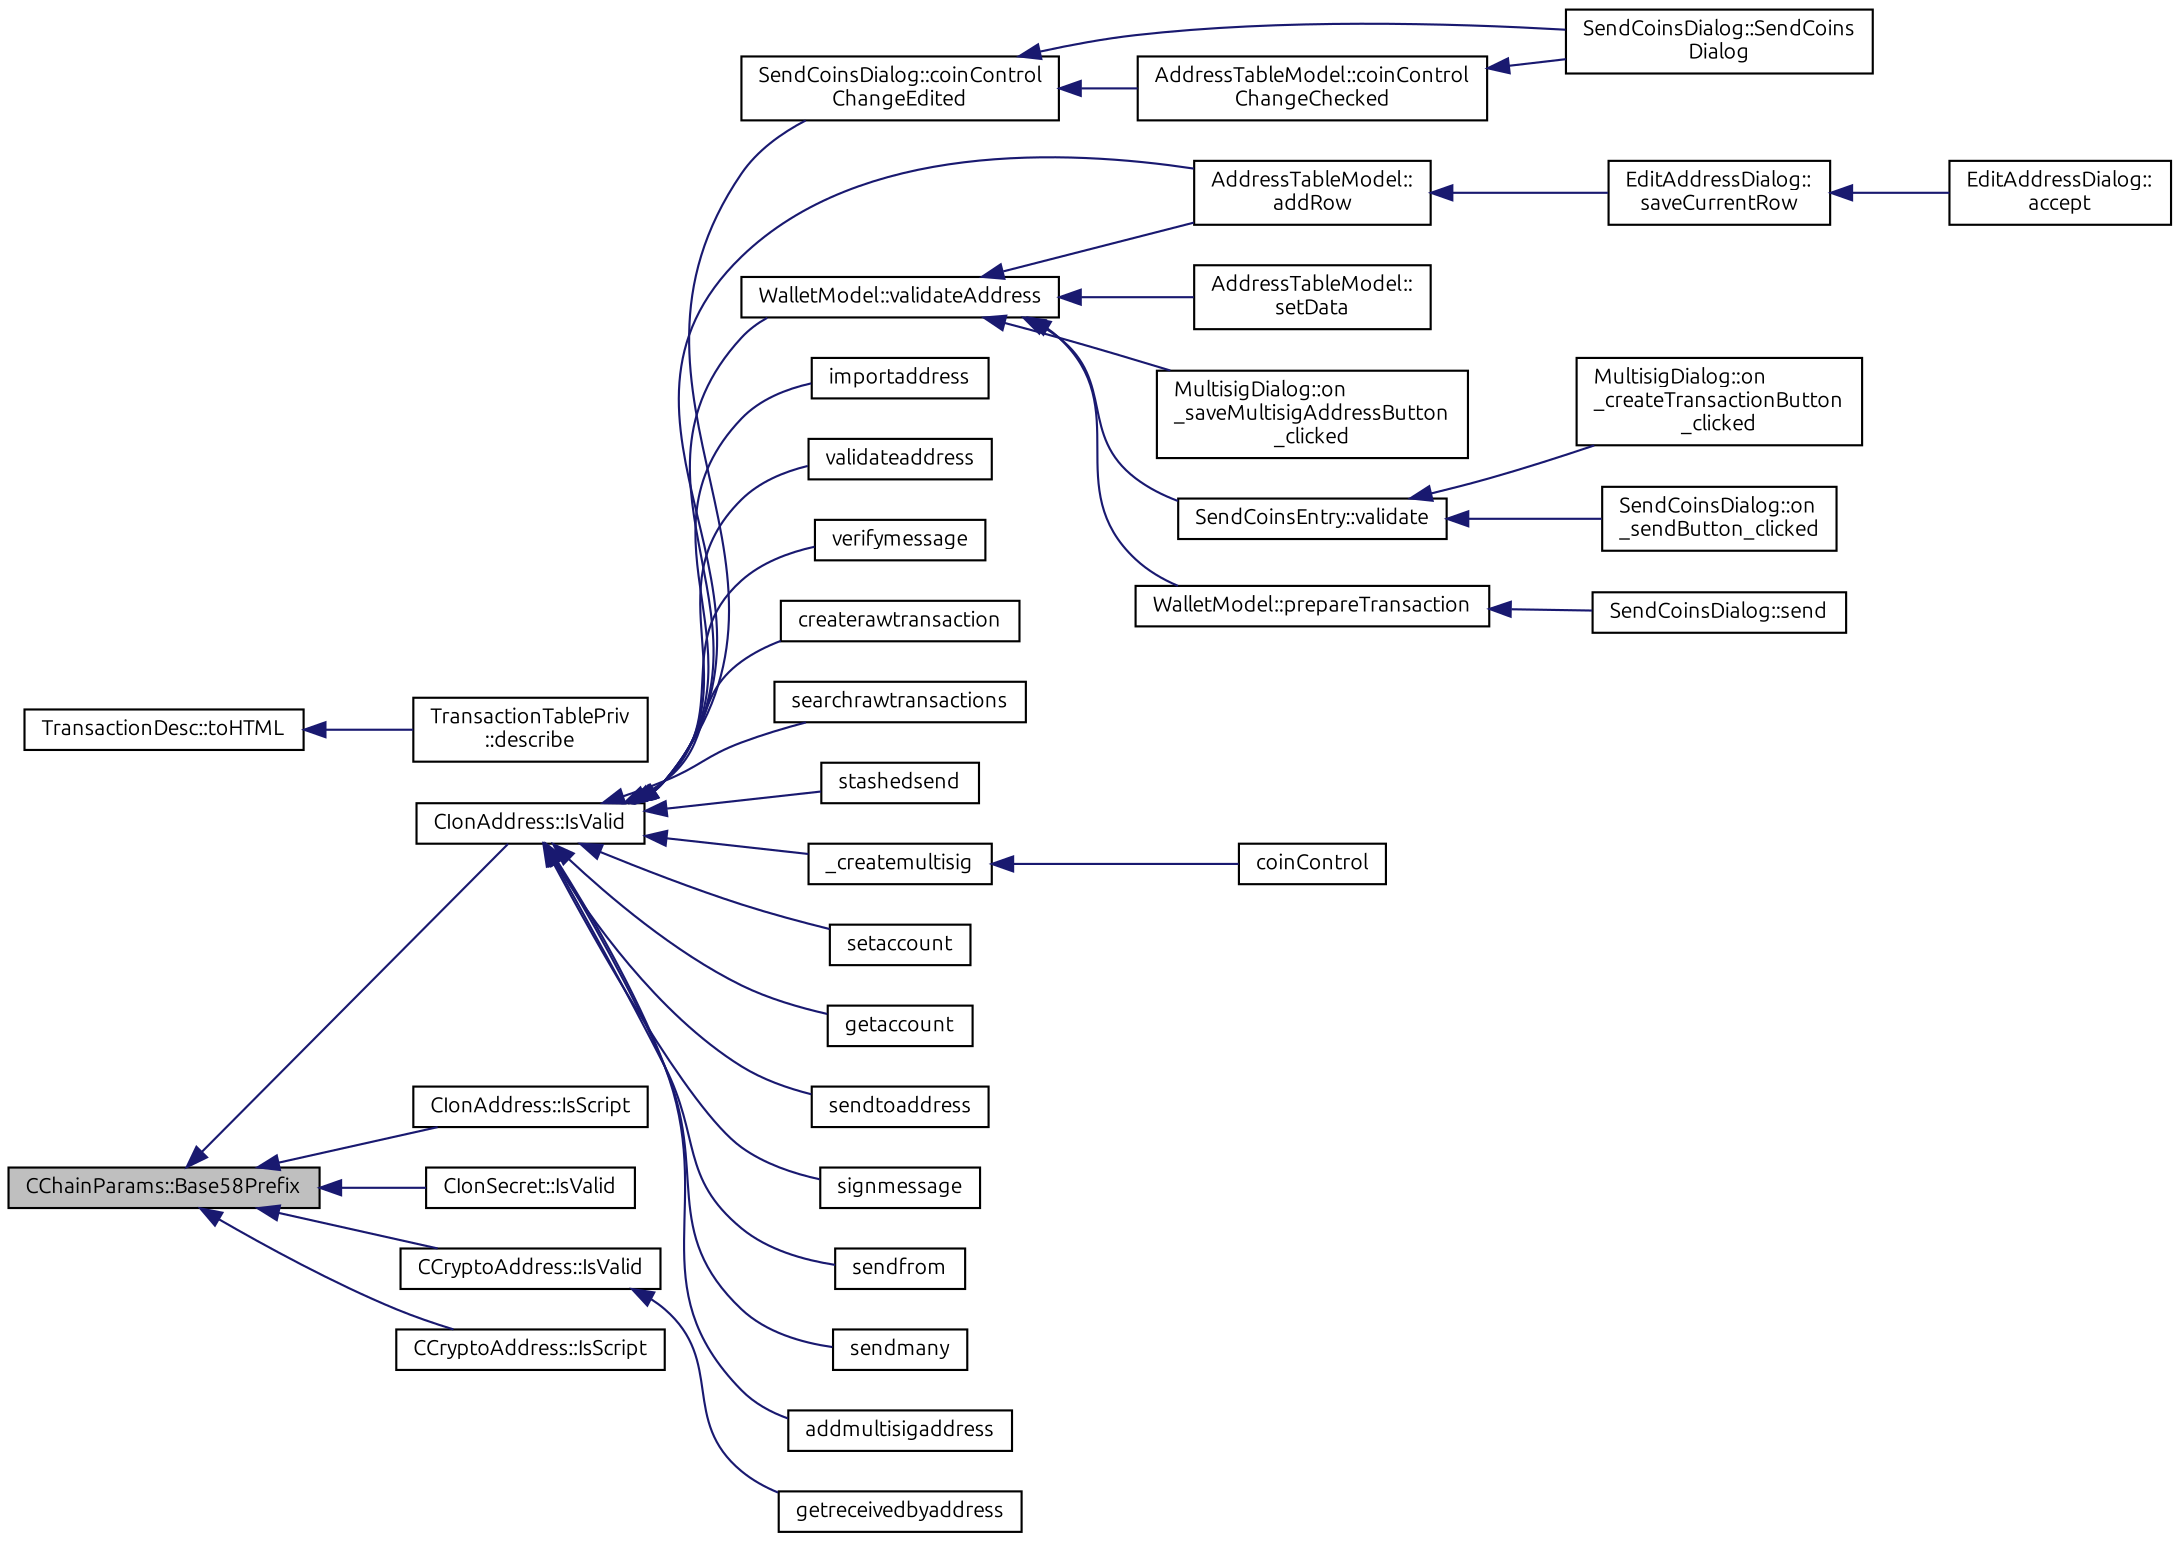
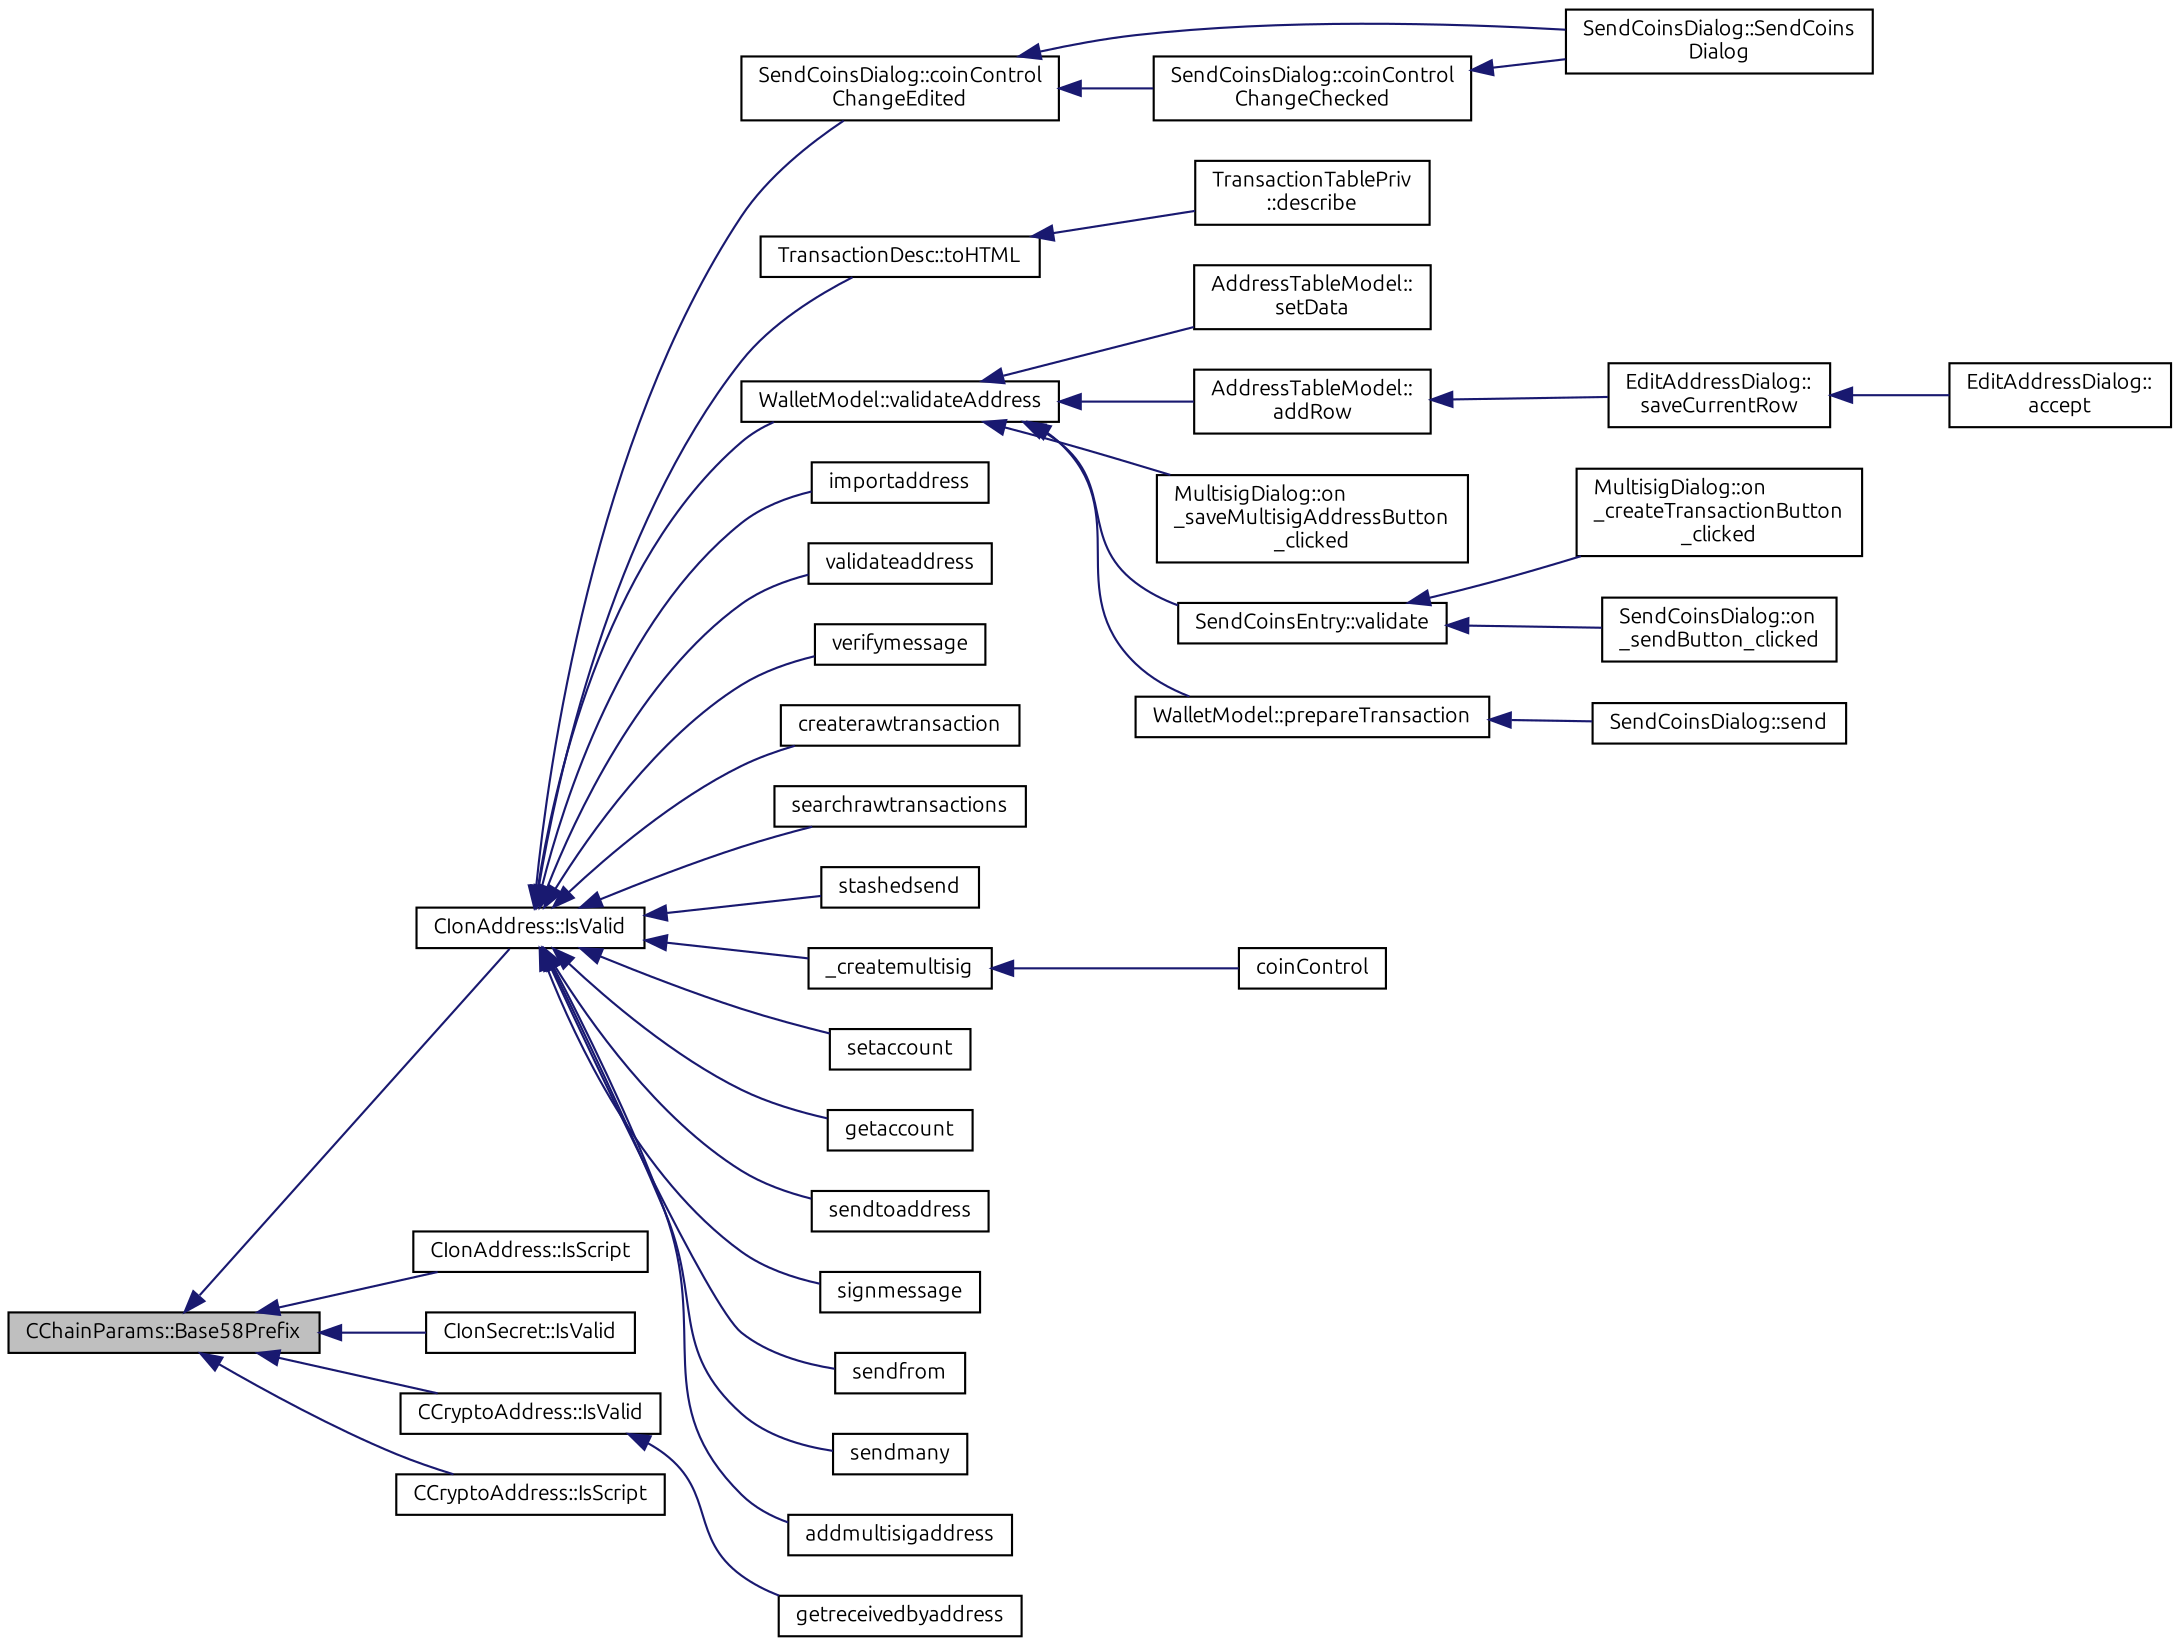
(1312, 88) -> (1312, 88)
(713, 295) -> (636, 547)
